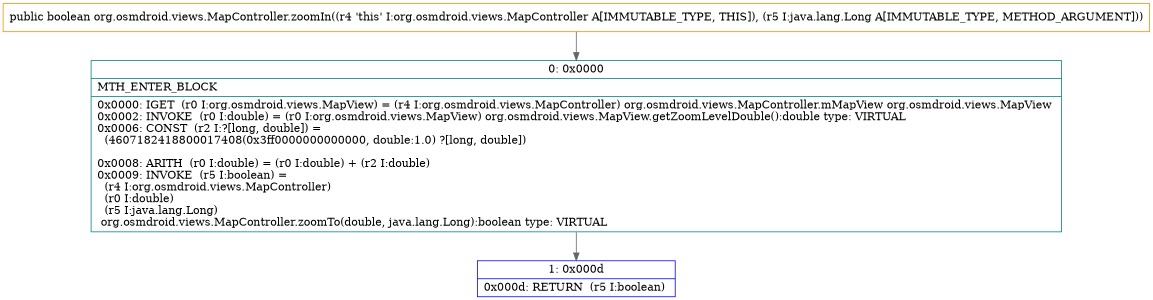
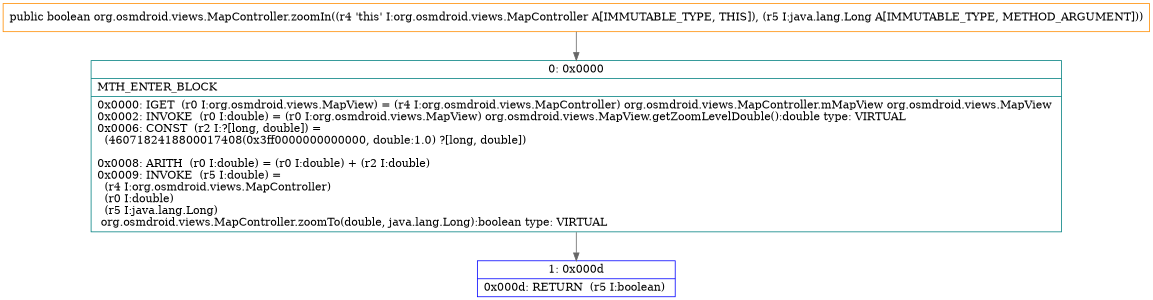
(194, 176) -> (192, 176)
